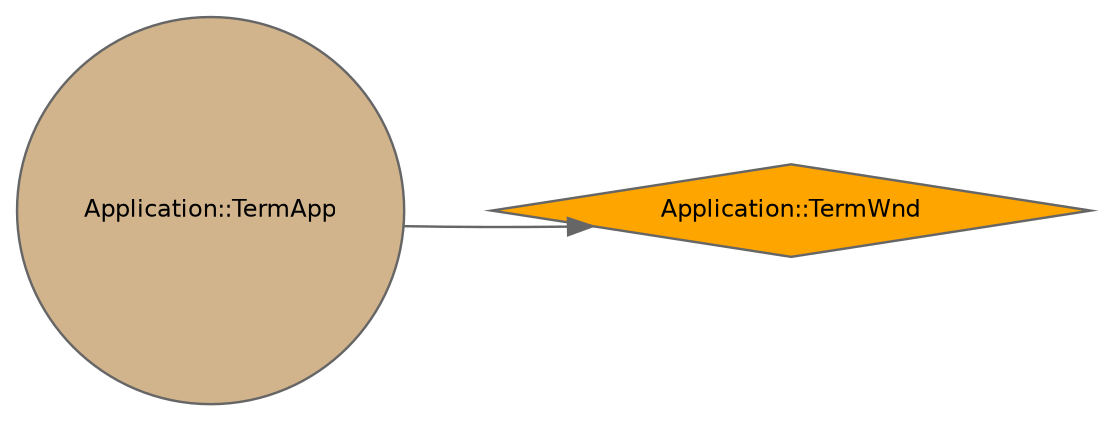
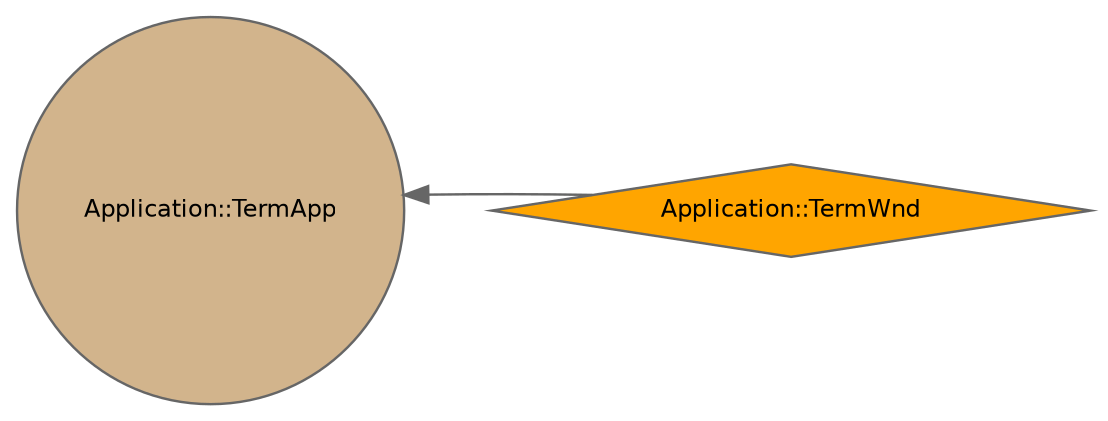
(486, 227) -> (510, 194)
